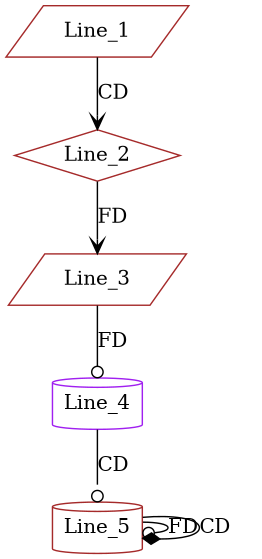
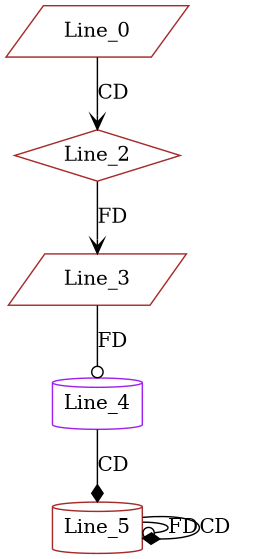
(97, 31) -> (97, 31)
(97, 457) -> (97, 457)
